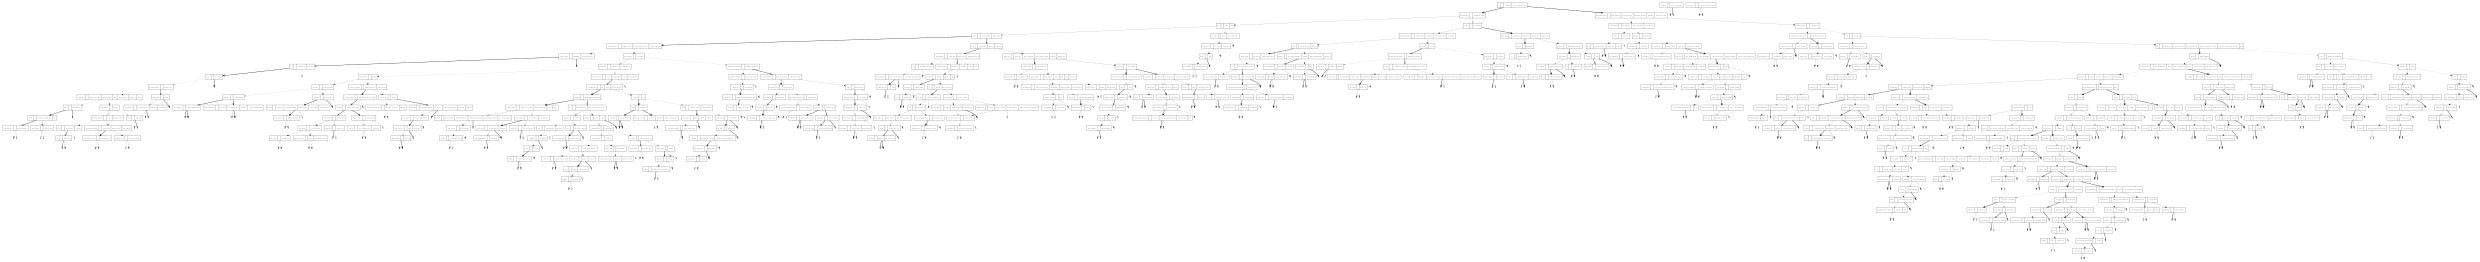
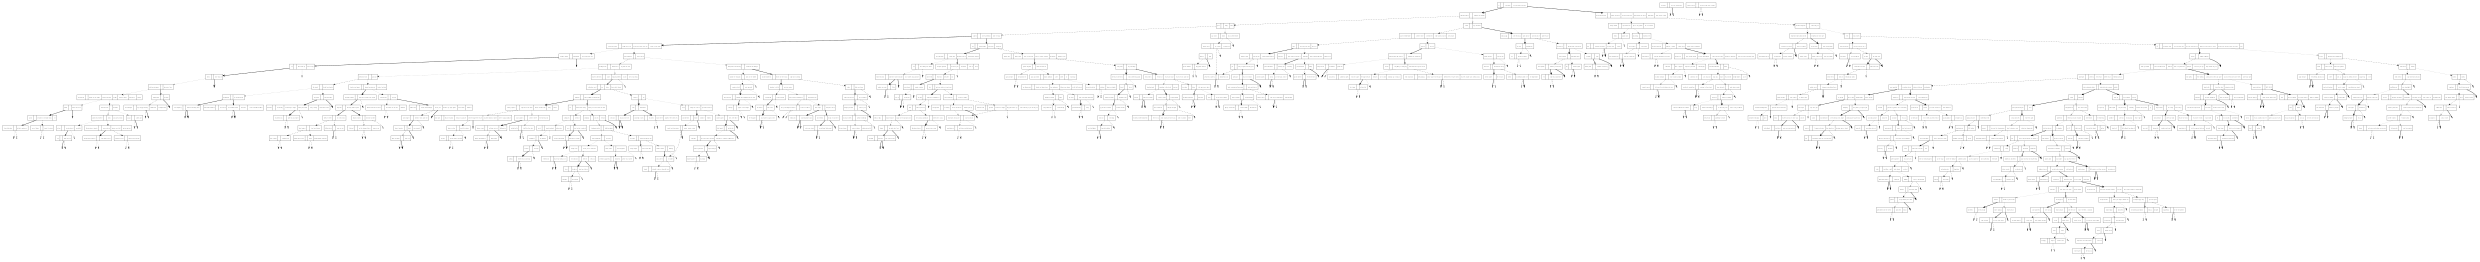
(1212, 51) -> (1216, 61)
none -> (2051, 102)
